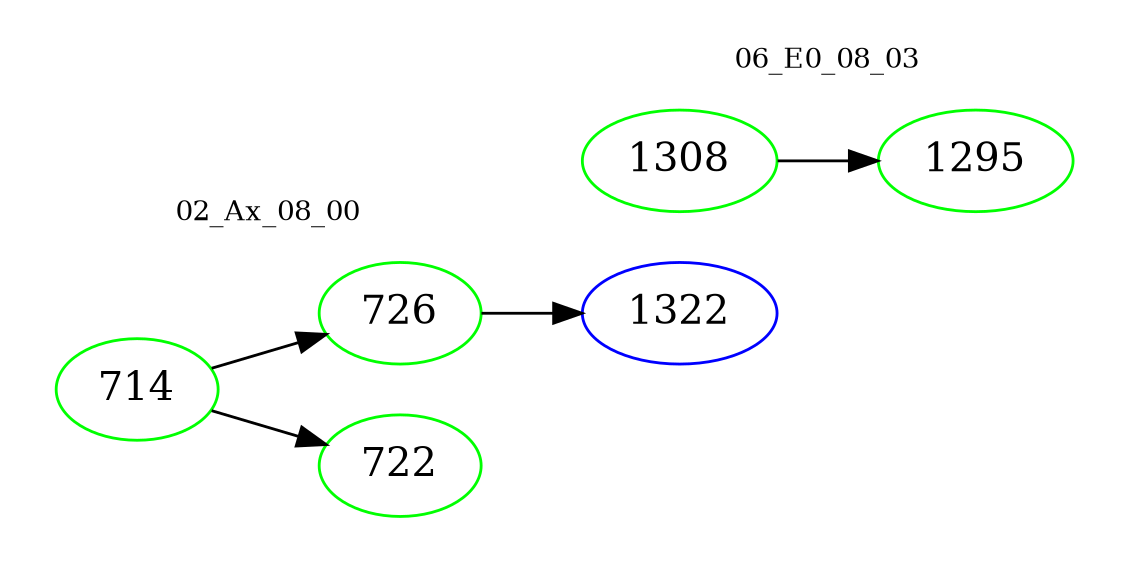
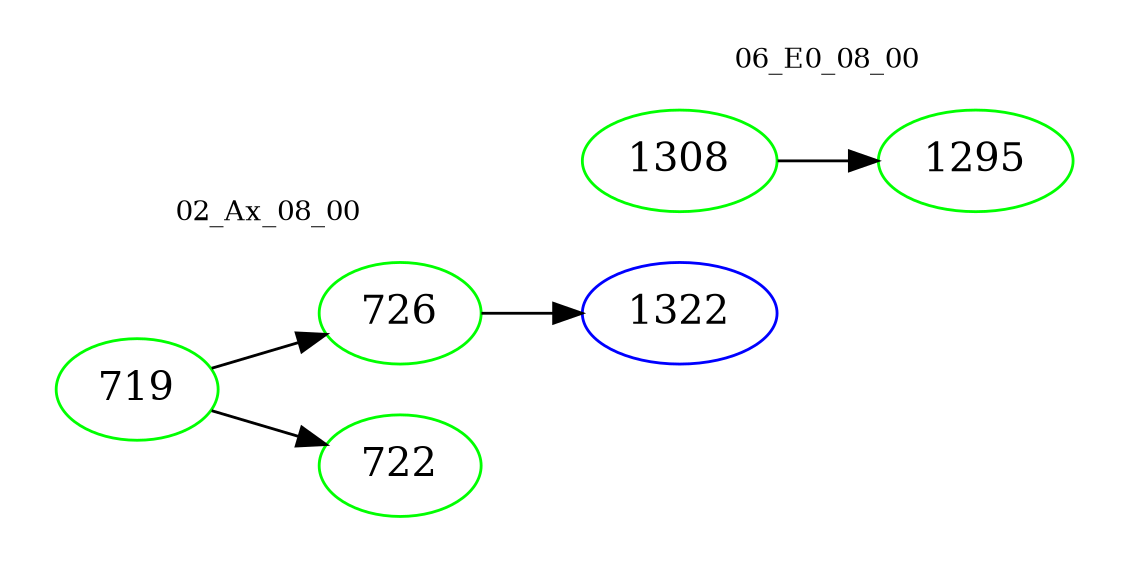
(828, 61) -> (828, 61)
(137, 389) -> (137, 389)
